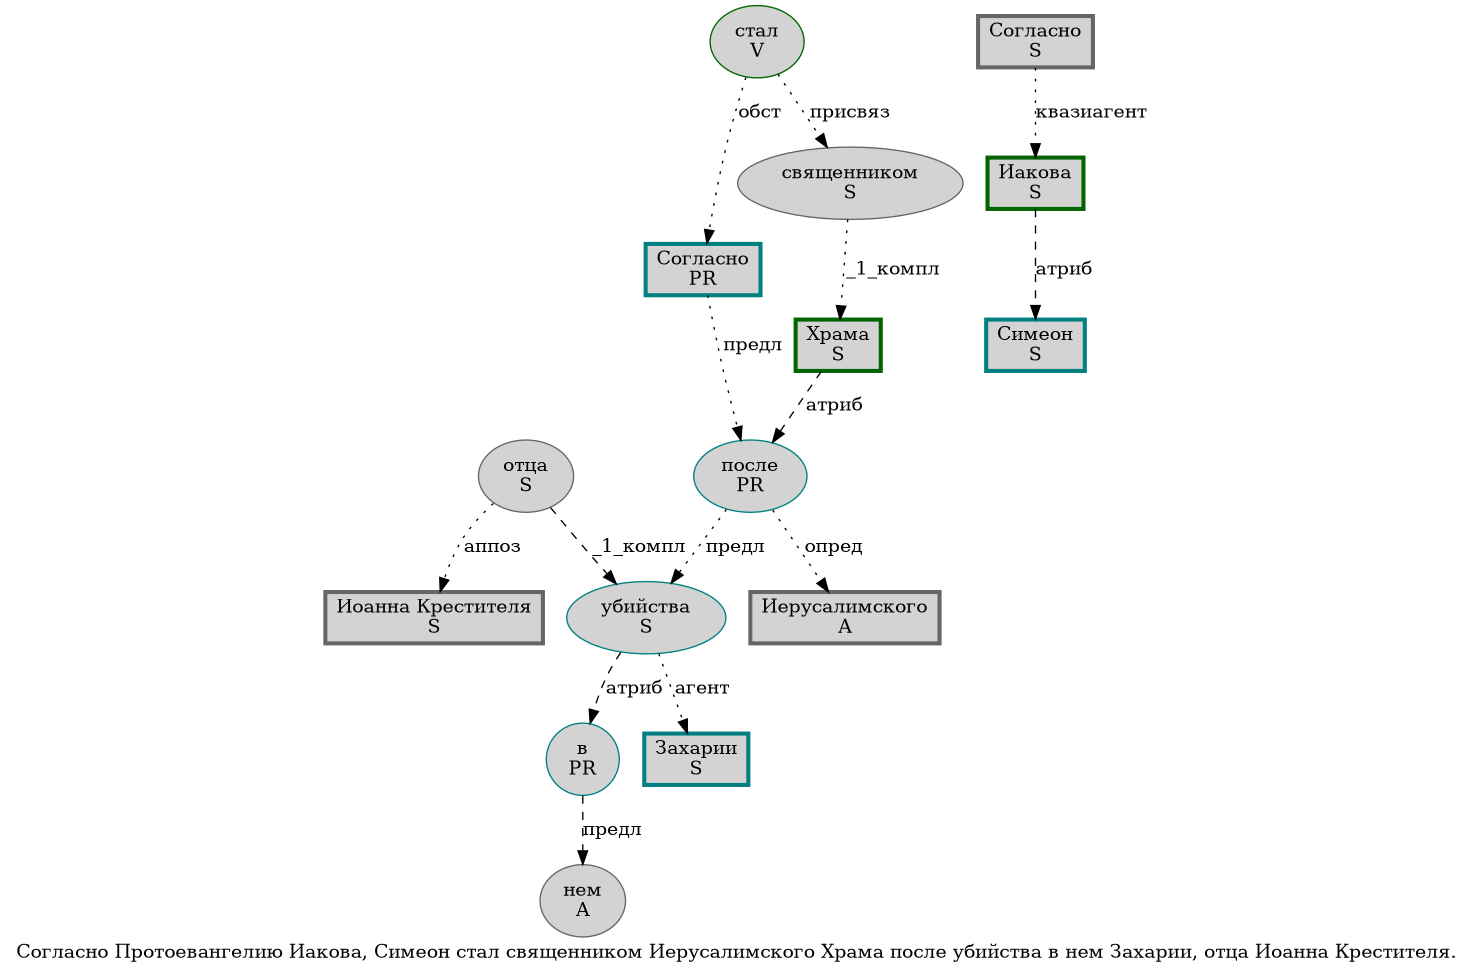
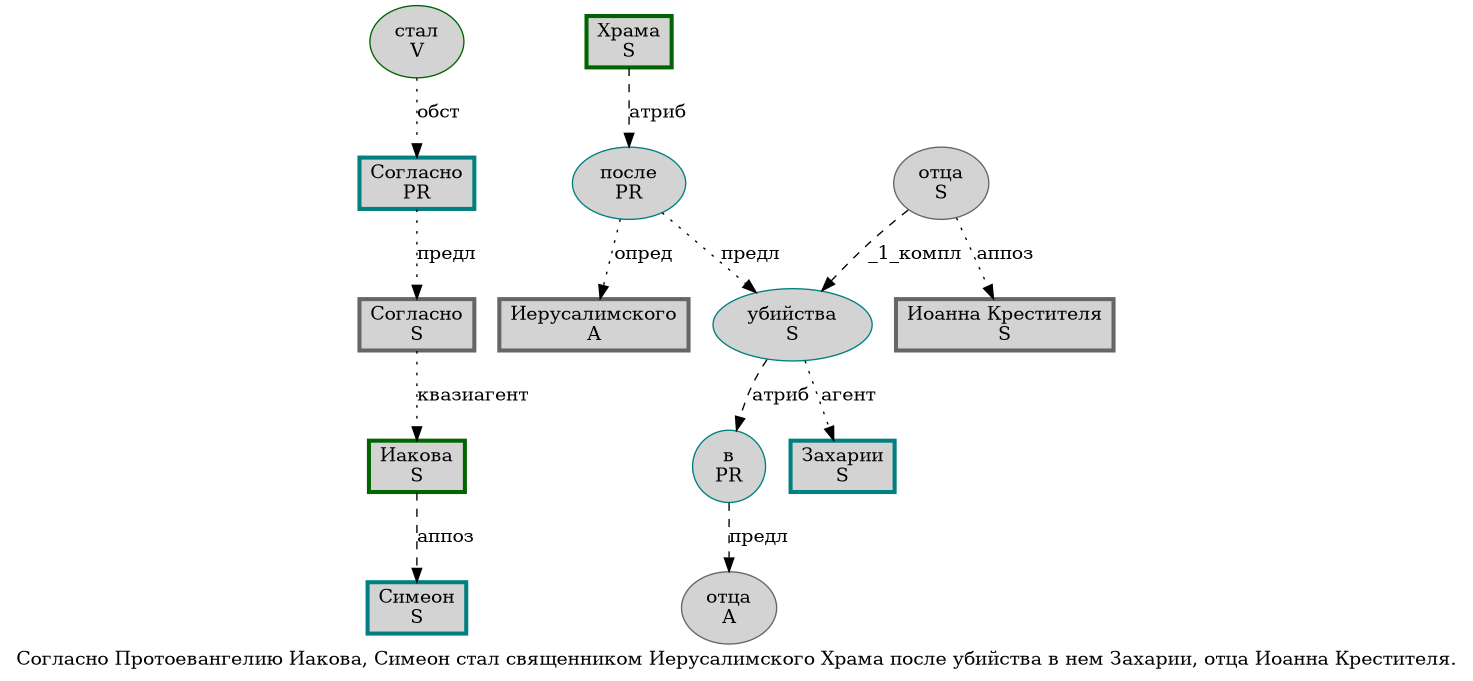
(850, 183) -> none
(1065, 270) -> (446, 537)
(721, 361) -> (417, 247)
(583, 901) -> (729, 608)
